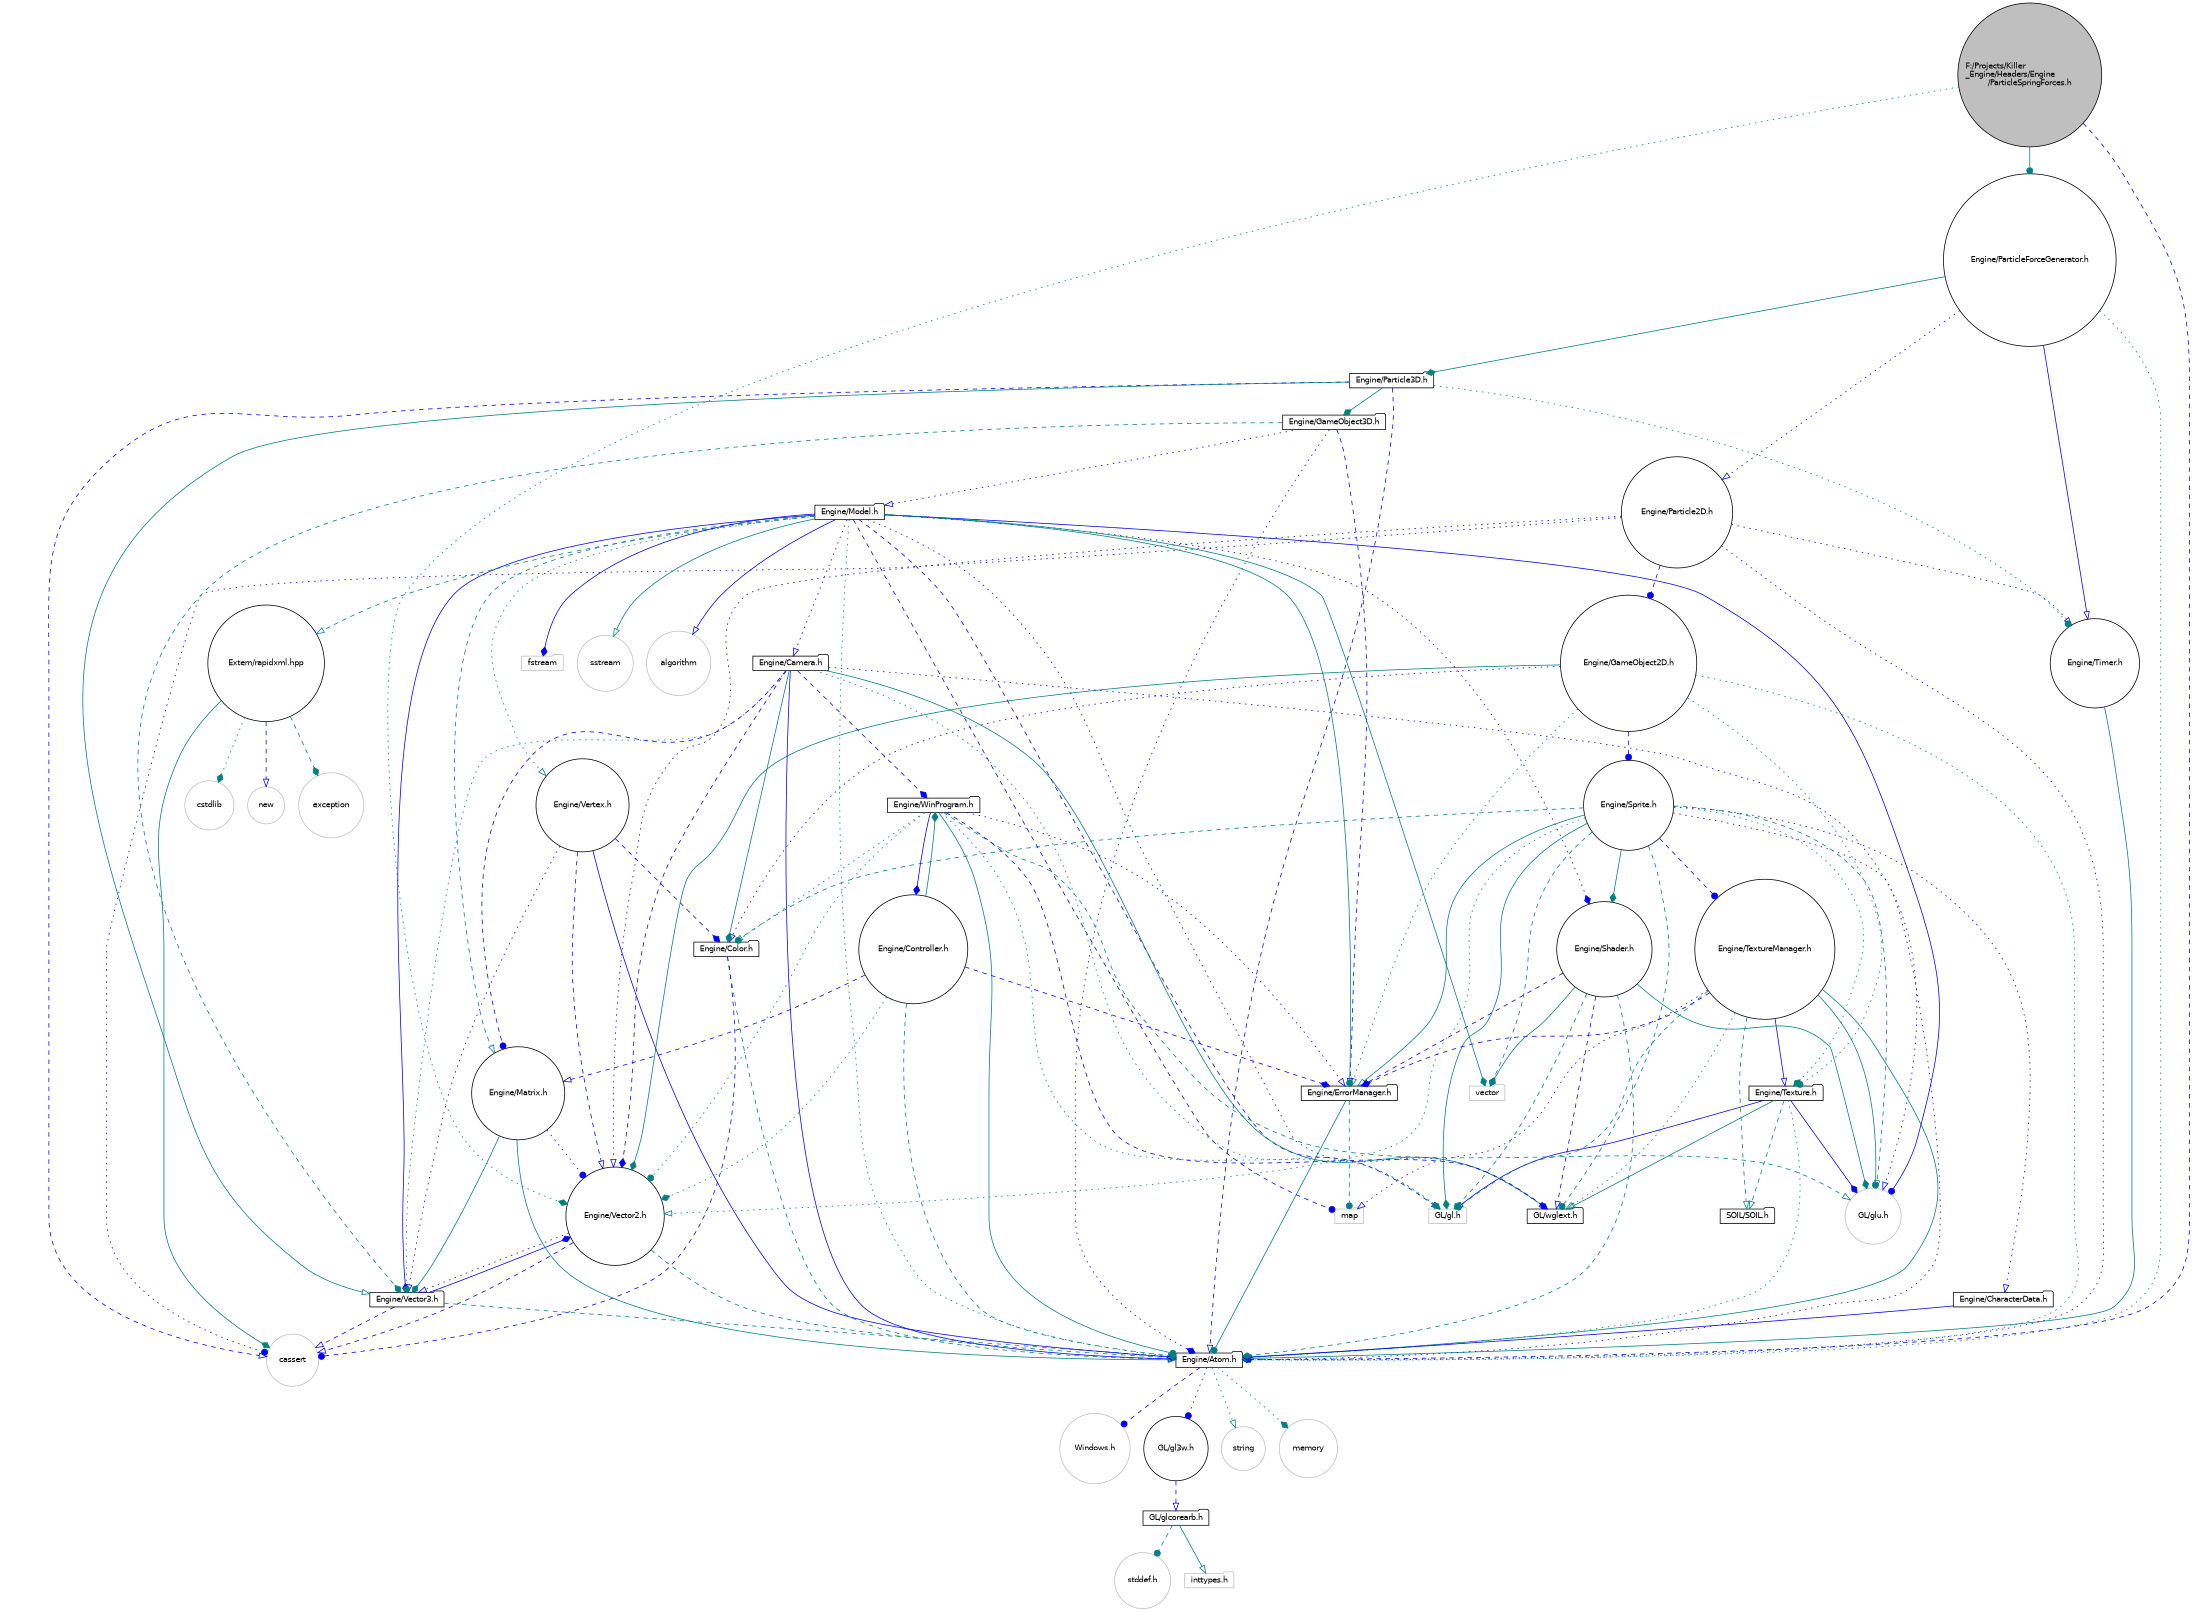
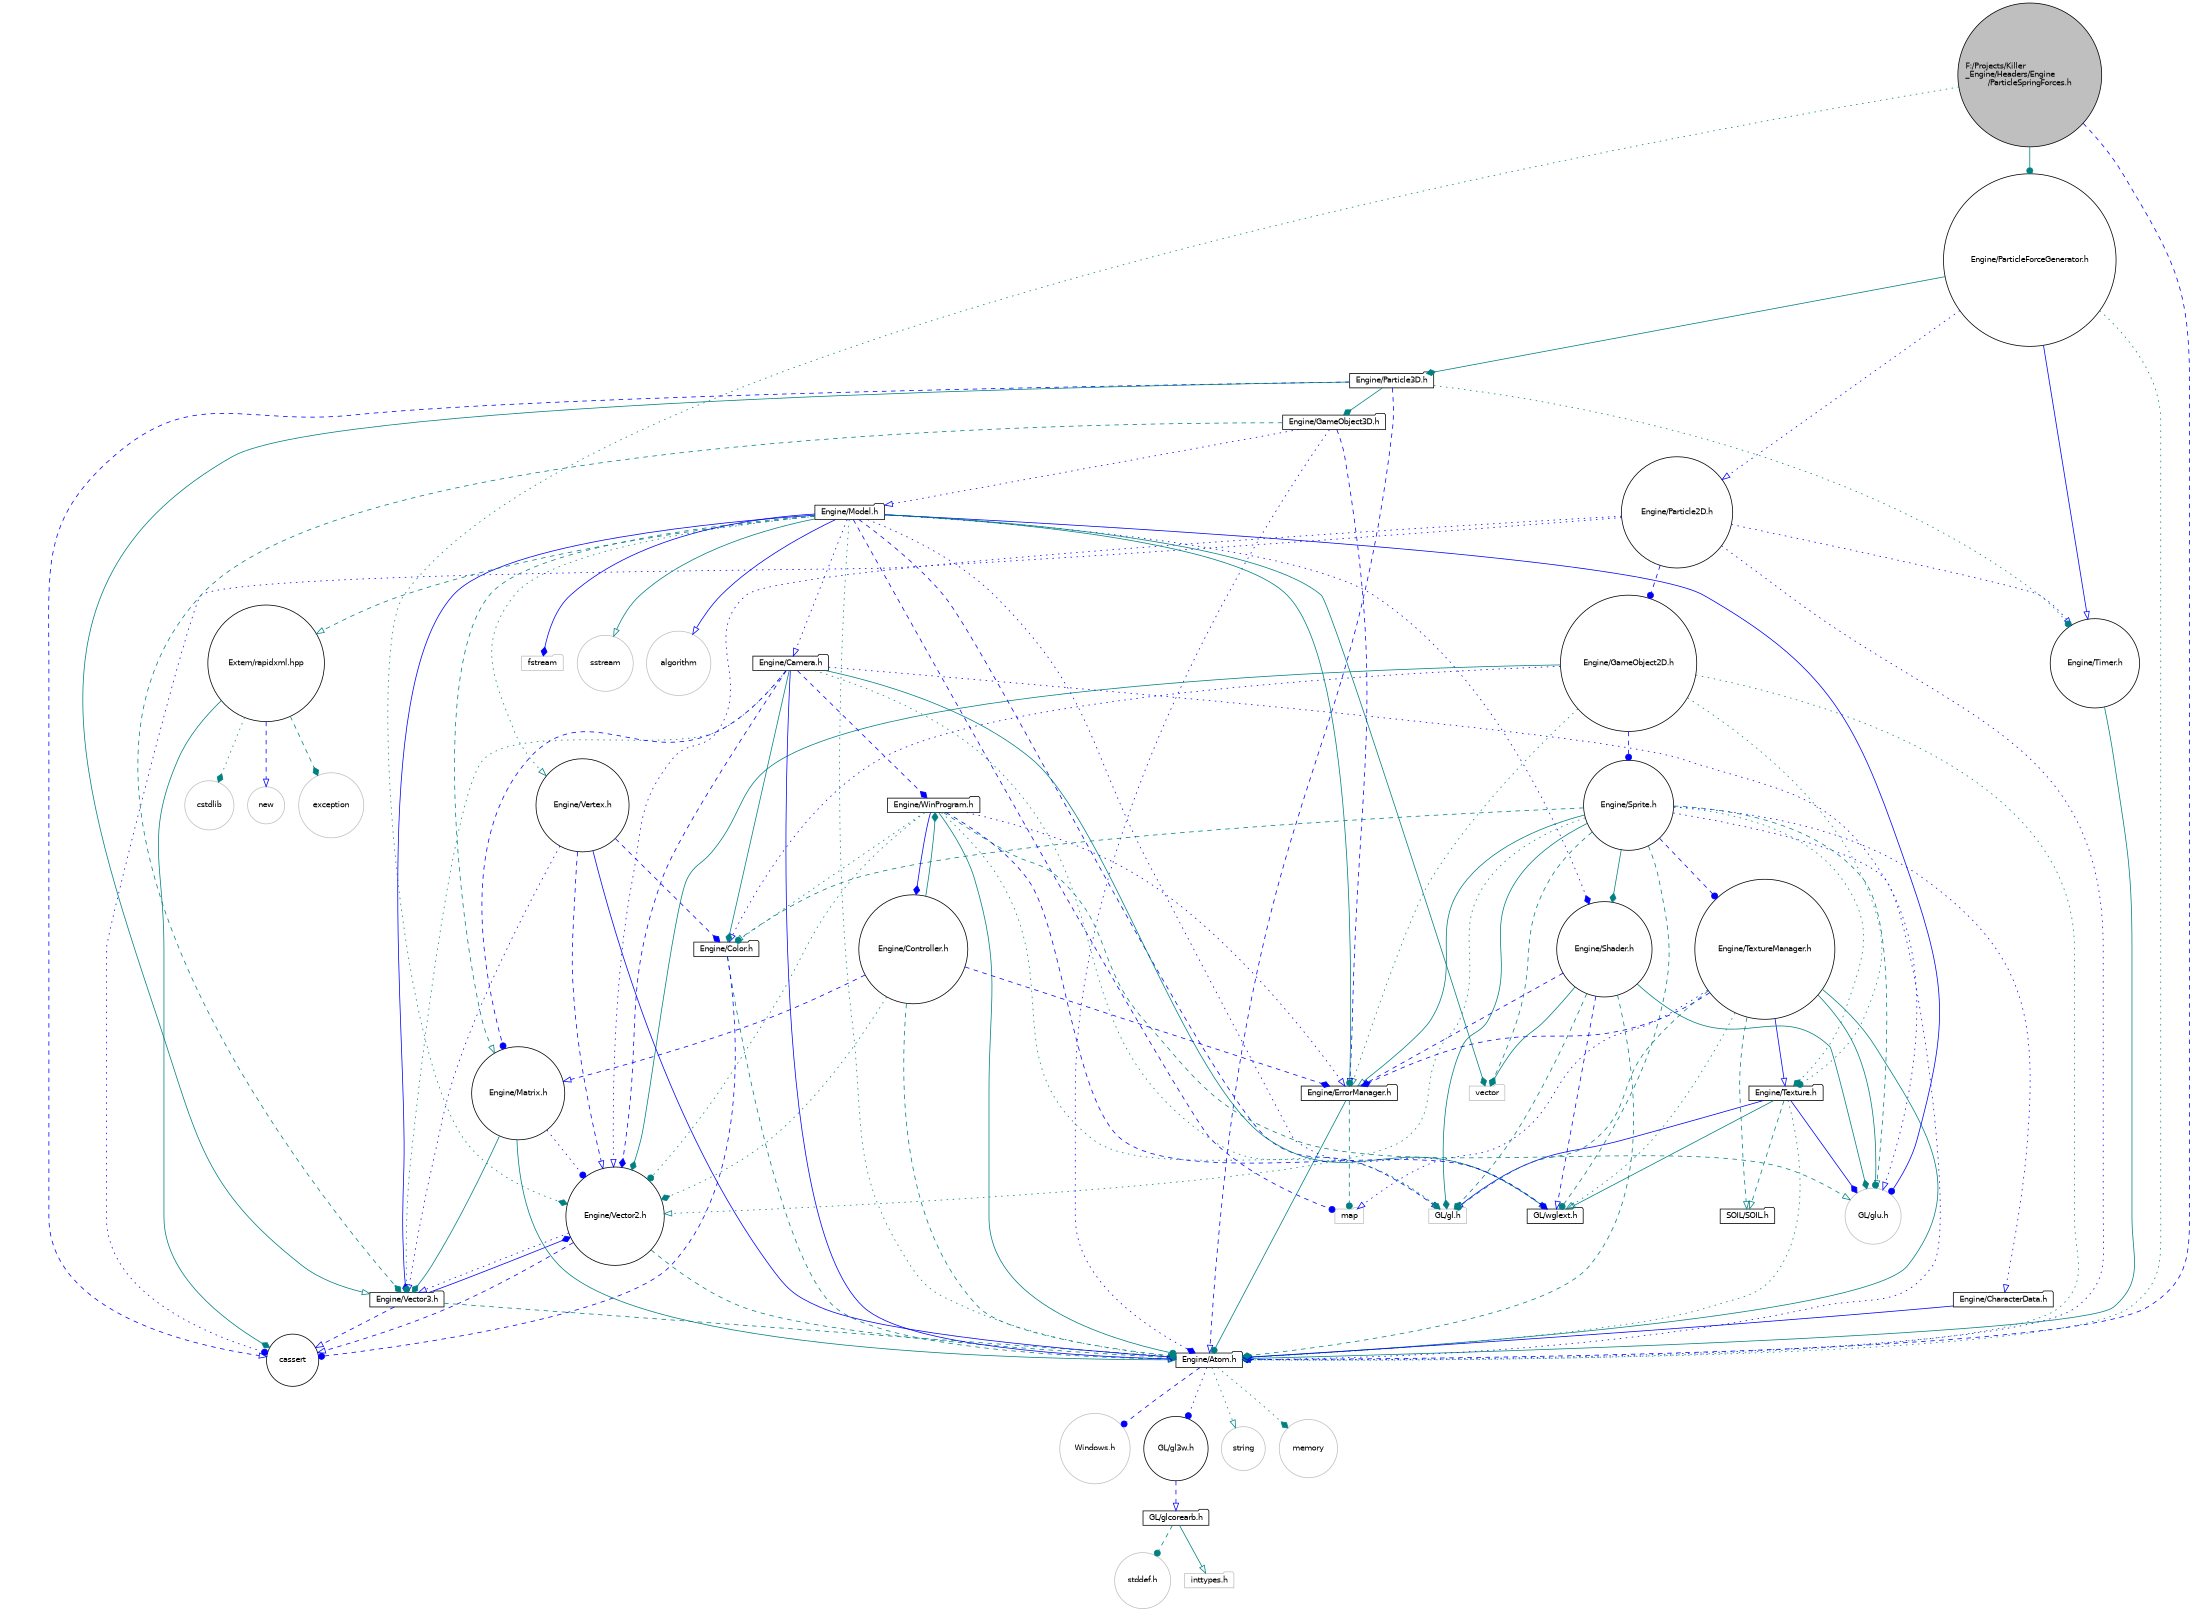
(293, 1360) -> (293, 1360)
